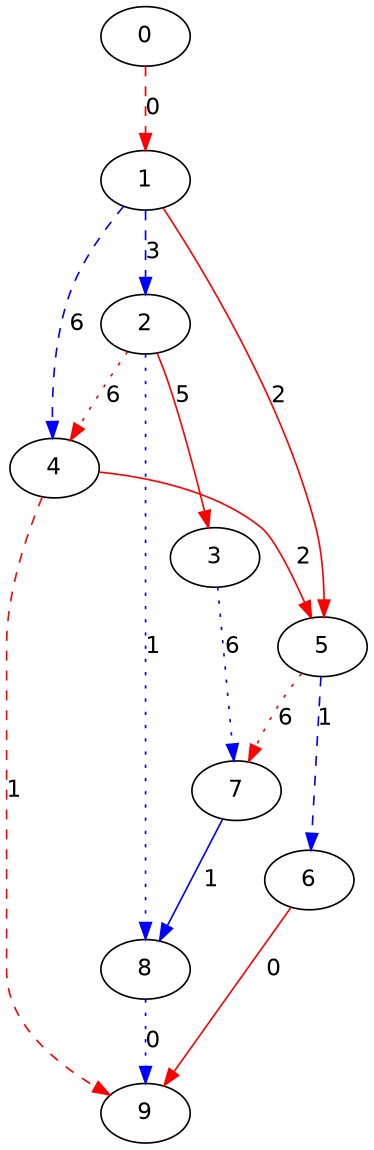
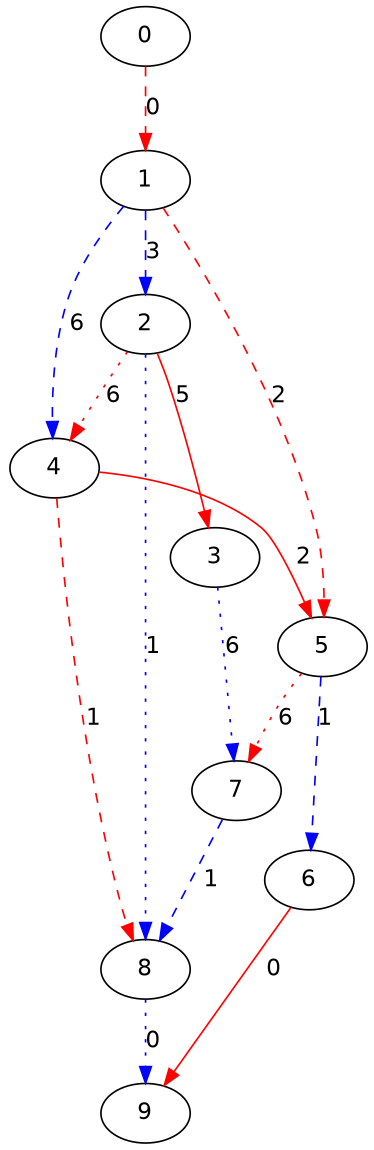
(267, 395) -> (267, 395)
(7, 807) -> (82, 713)
(195, 873) -> (195, 873)
